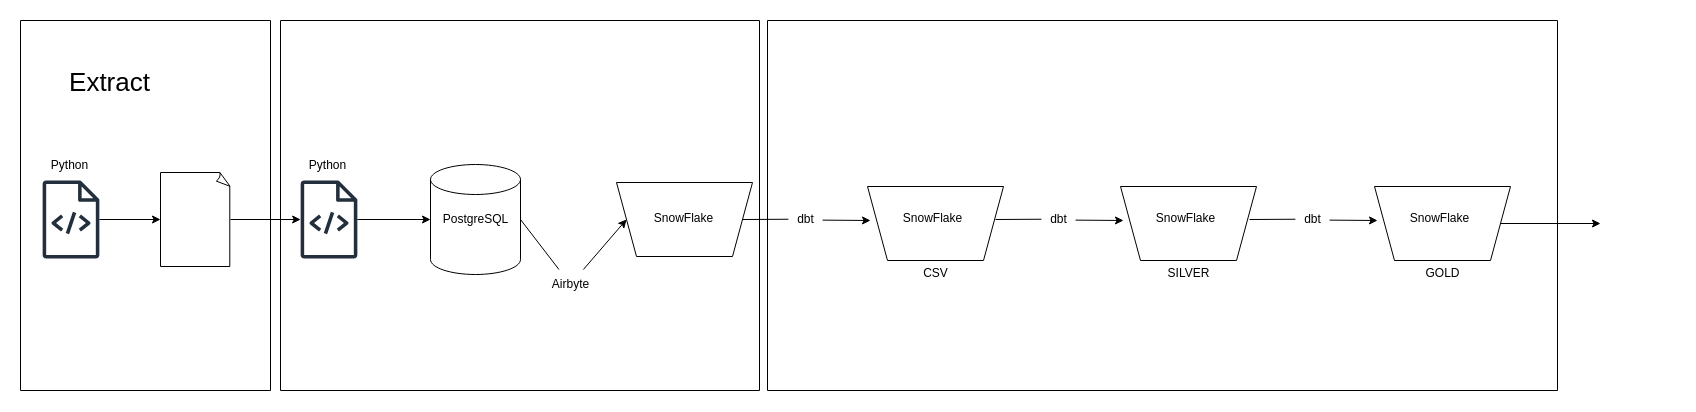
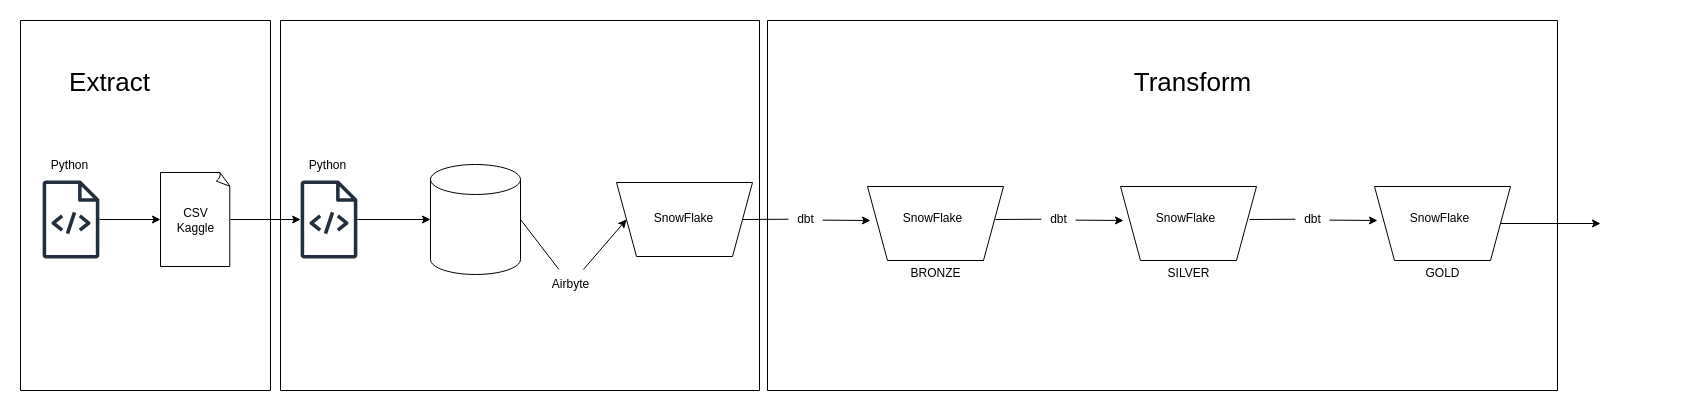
none -> (1193, 83)
none -> (195, 220)
(476, 220) -> none
(936, 274) -> (936, 274)
